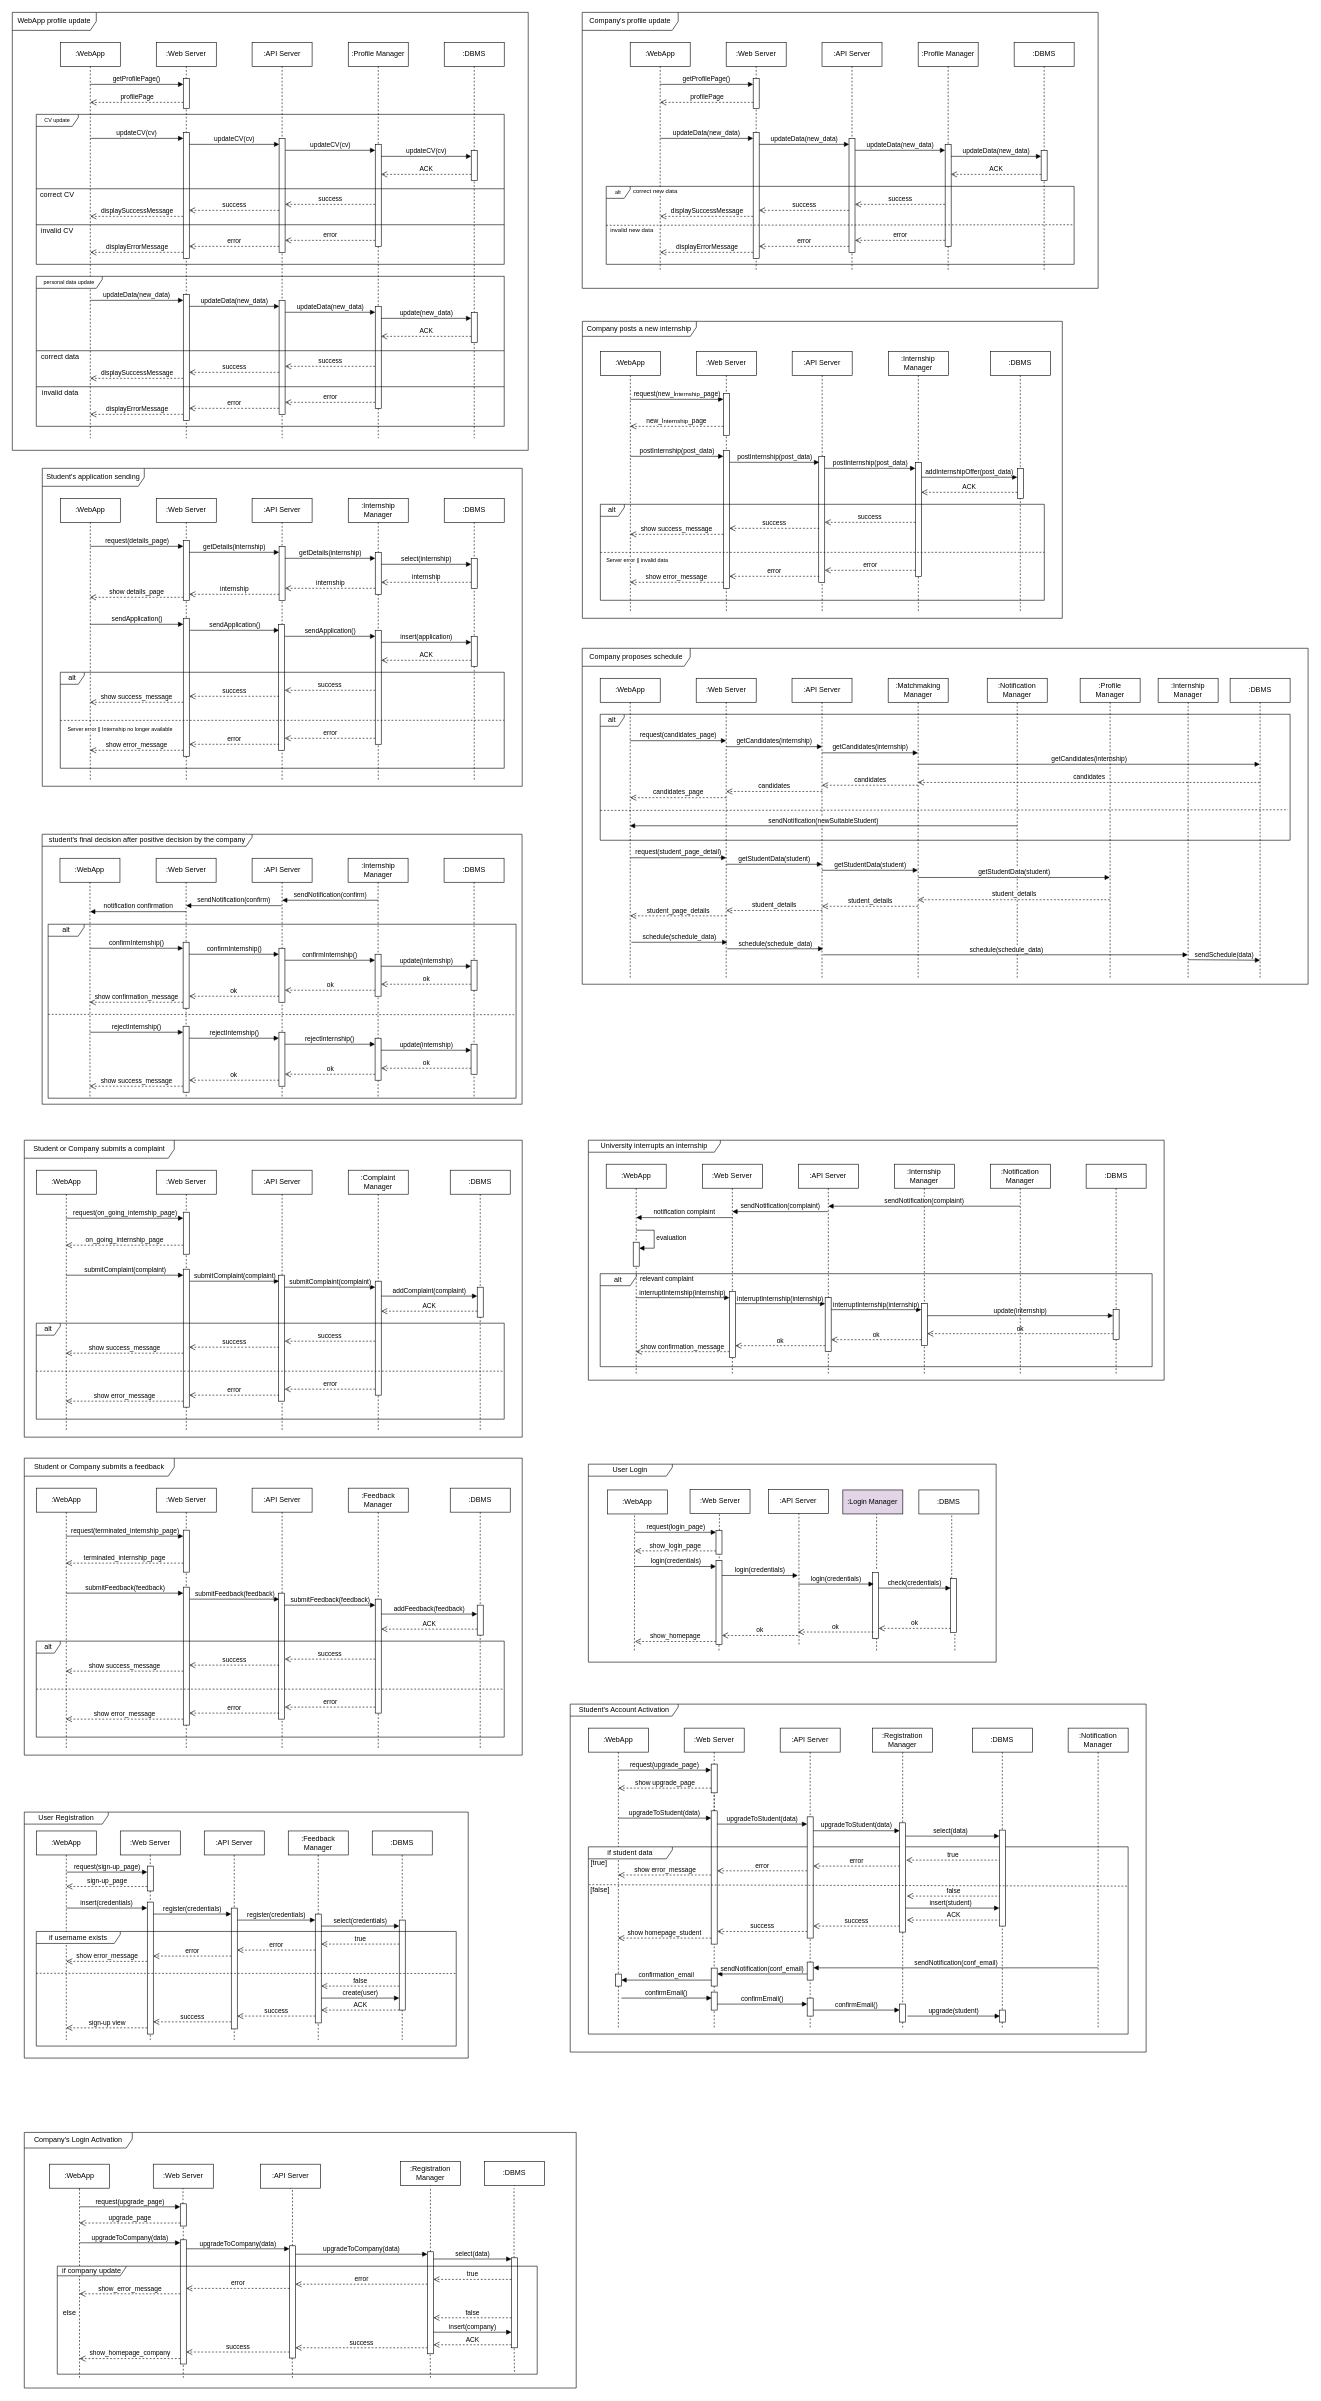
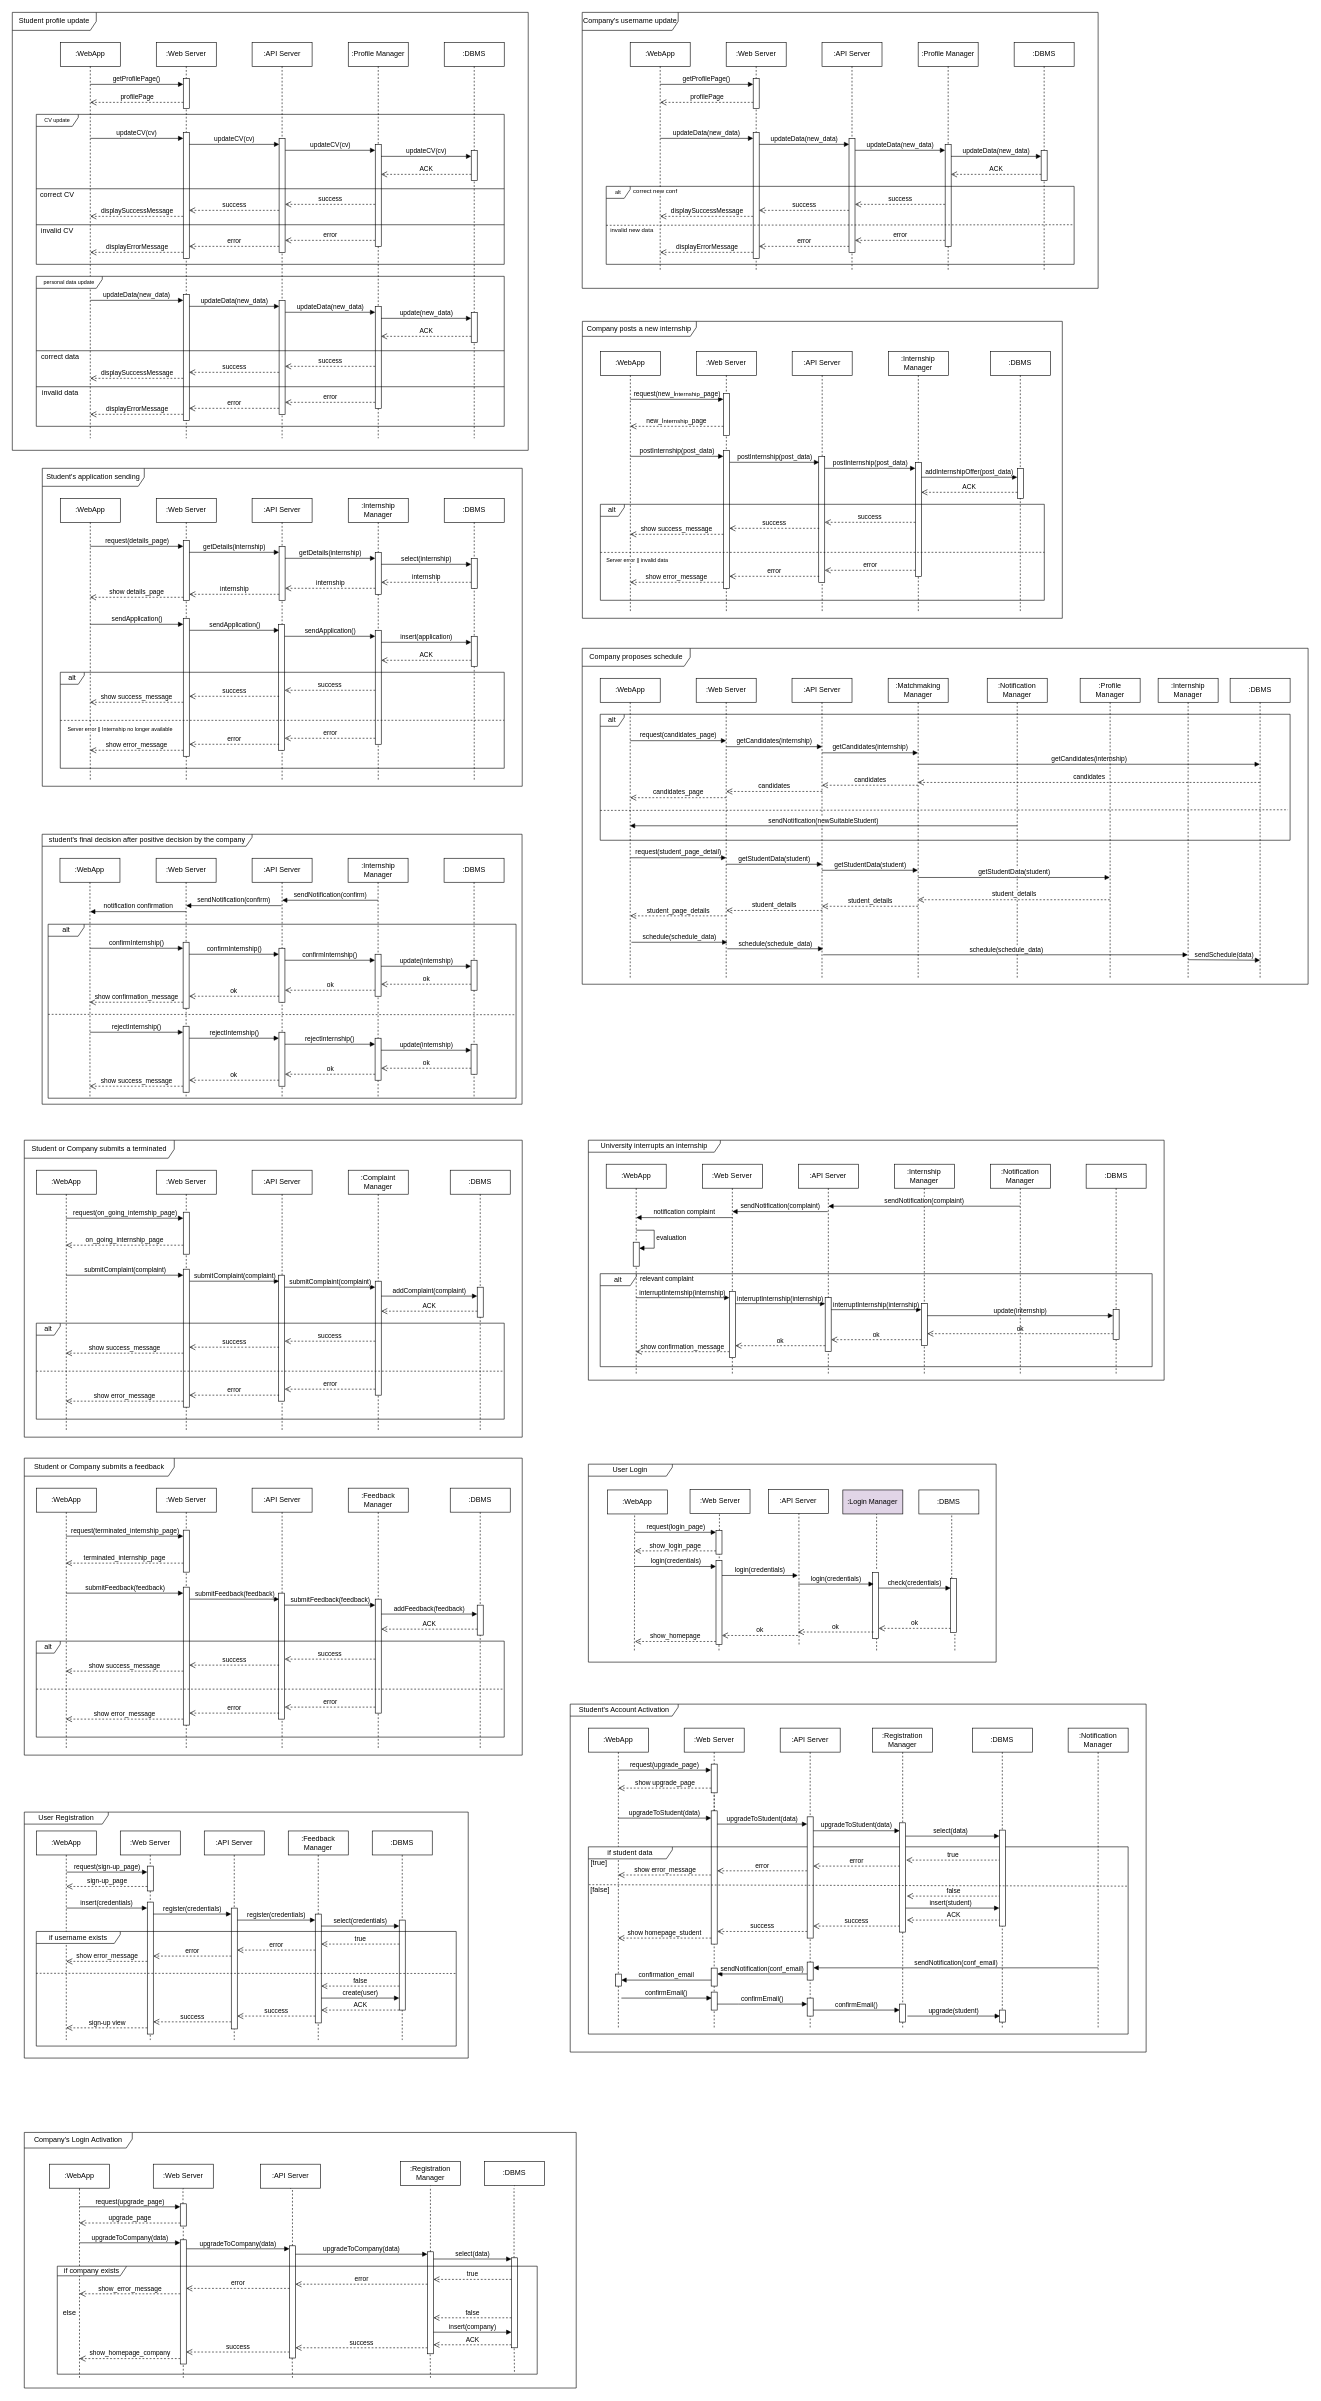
(54, 21) -> (54, 21)
(630, 21) -> (630, 21)
(656, 191) -> (656, 191)
(99, 1149) -> (99, 1149)
(92, 2271) -> (92, 2271)
